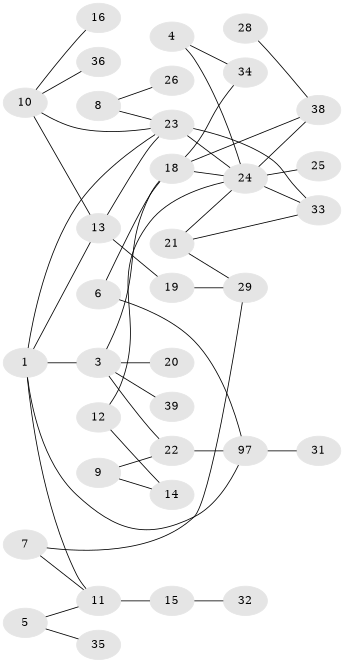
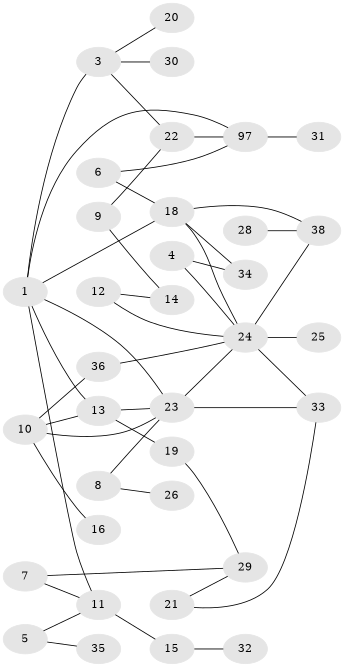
(209, 211) -> (172, 353)
(136, 233) -> (99, 252)
(172, 407) -> (172, 62)
